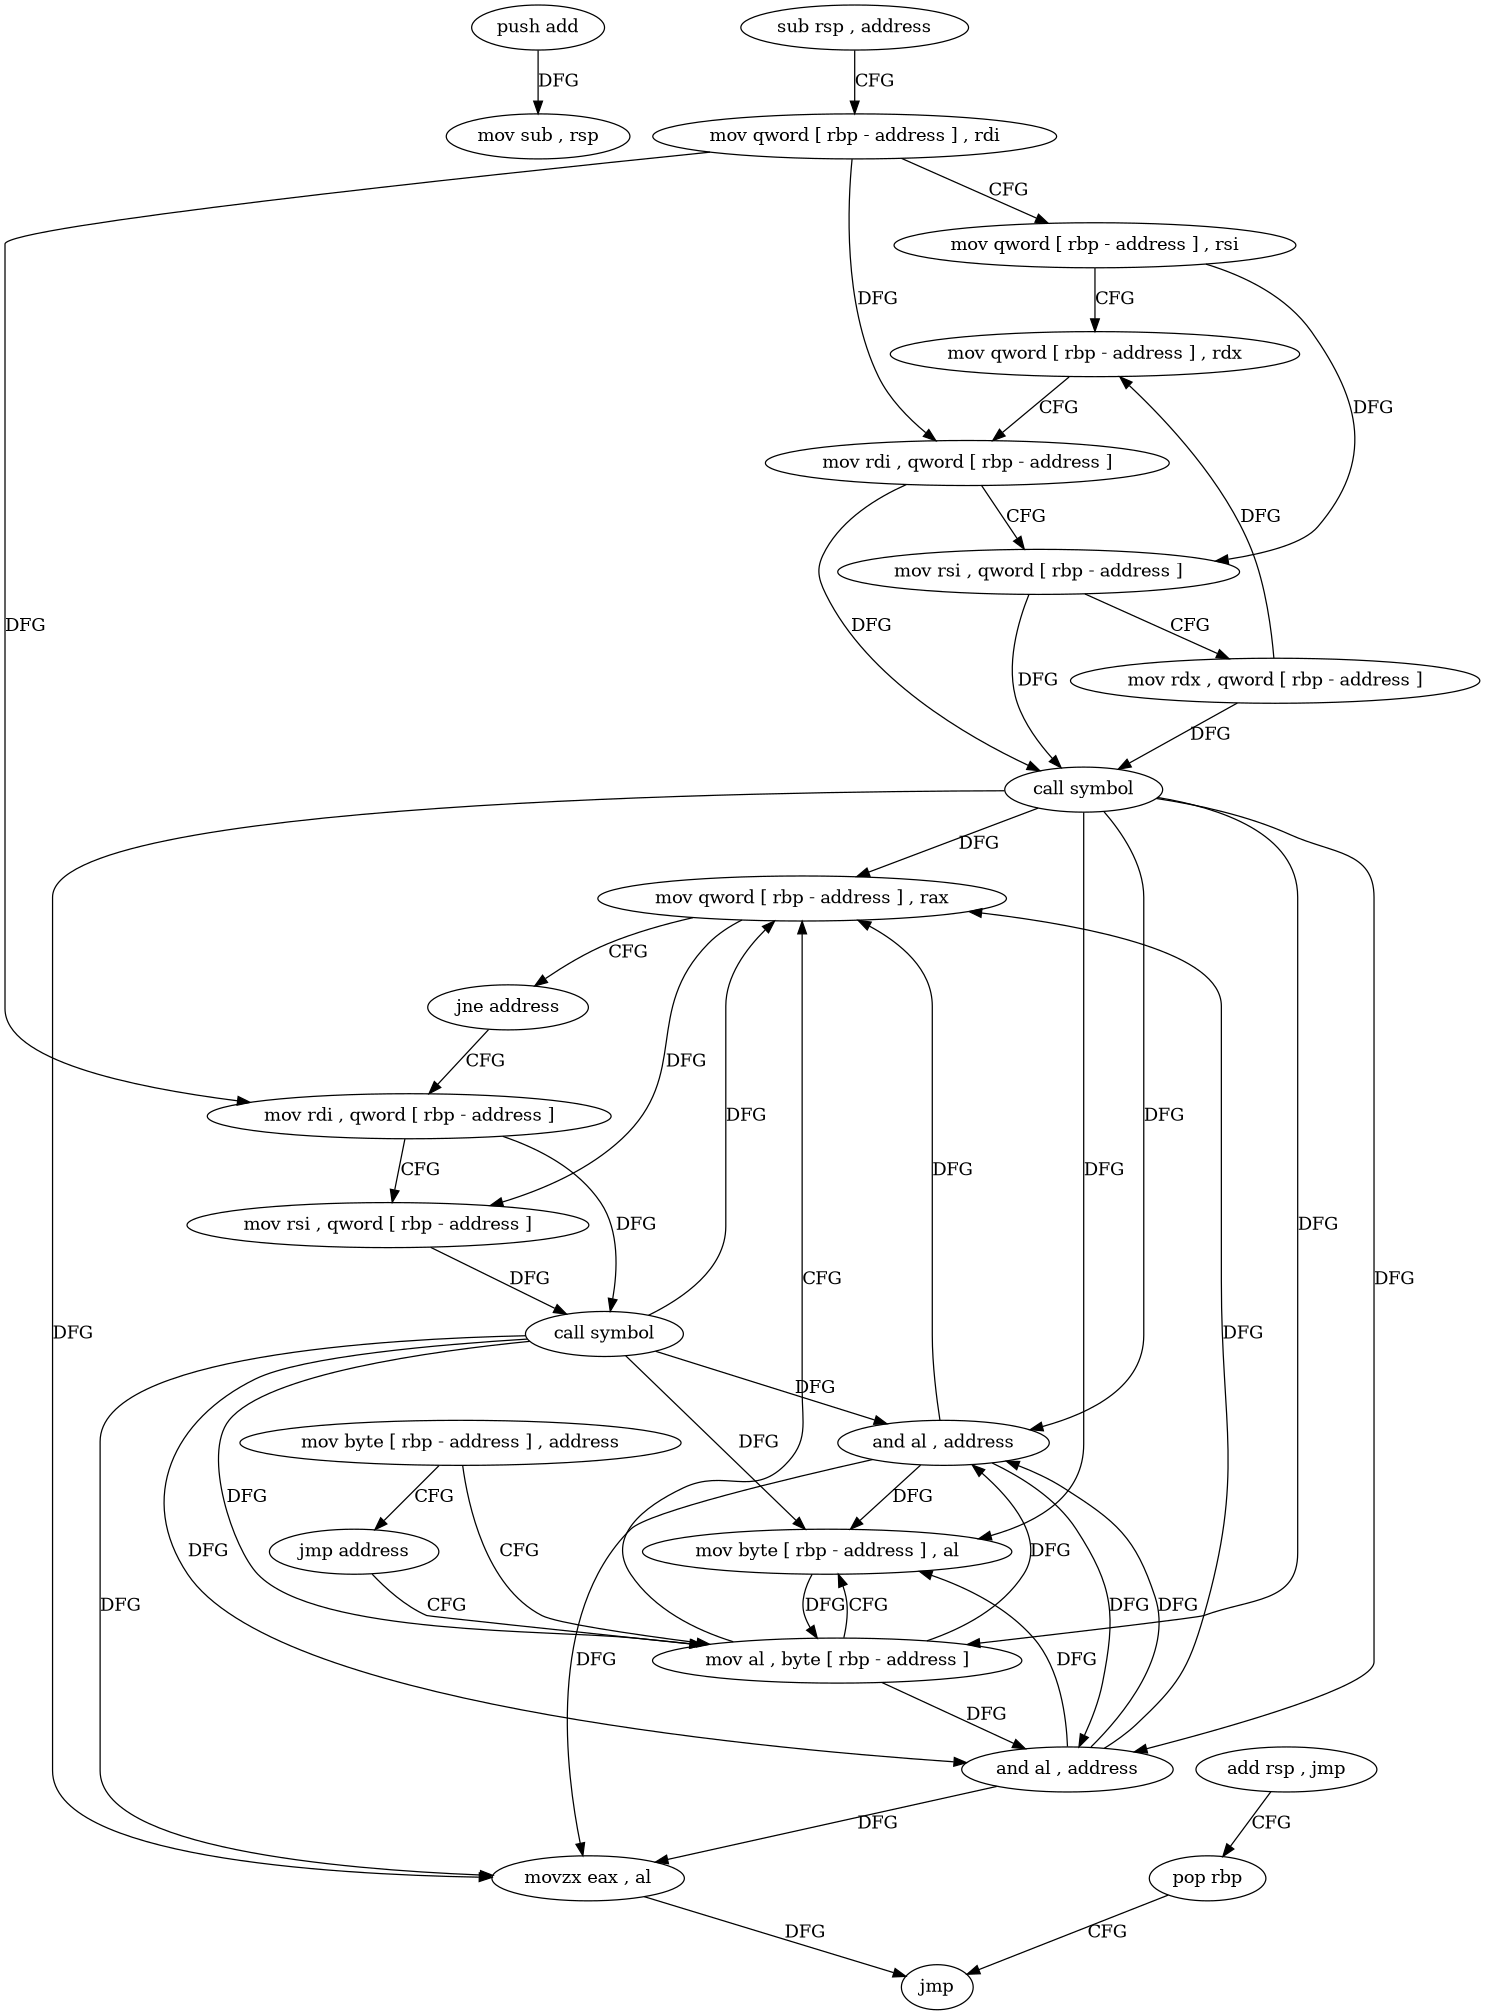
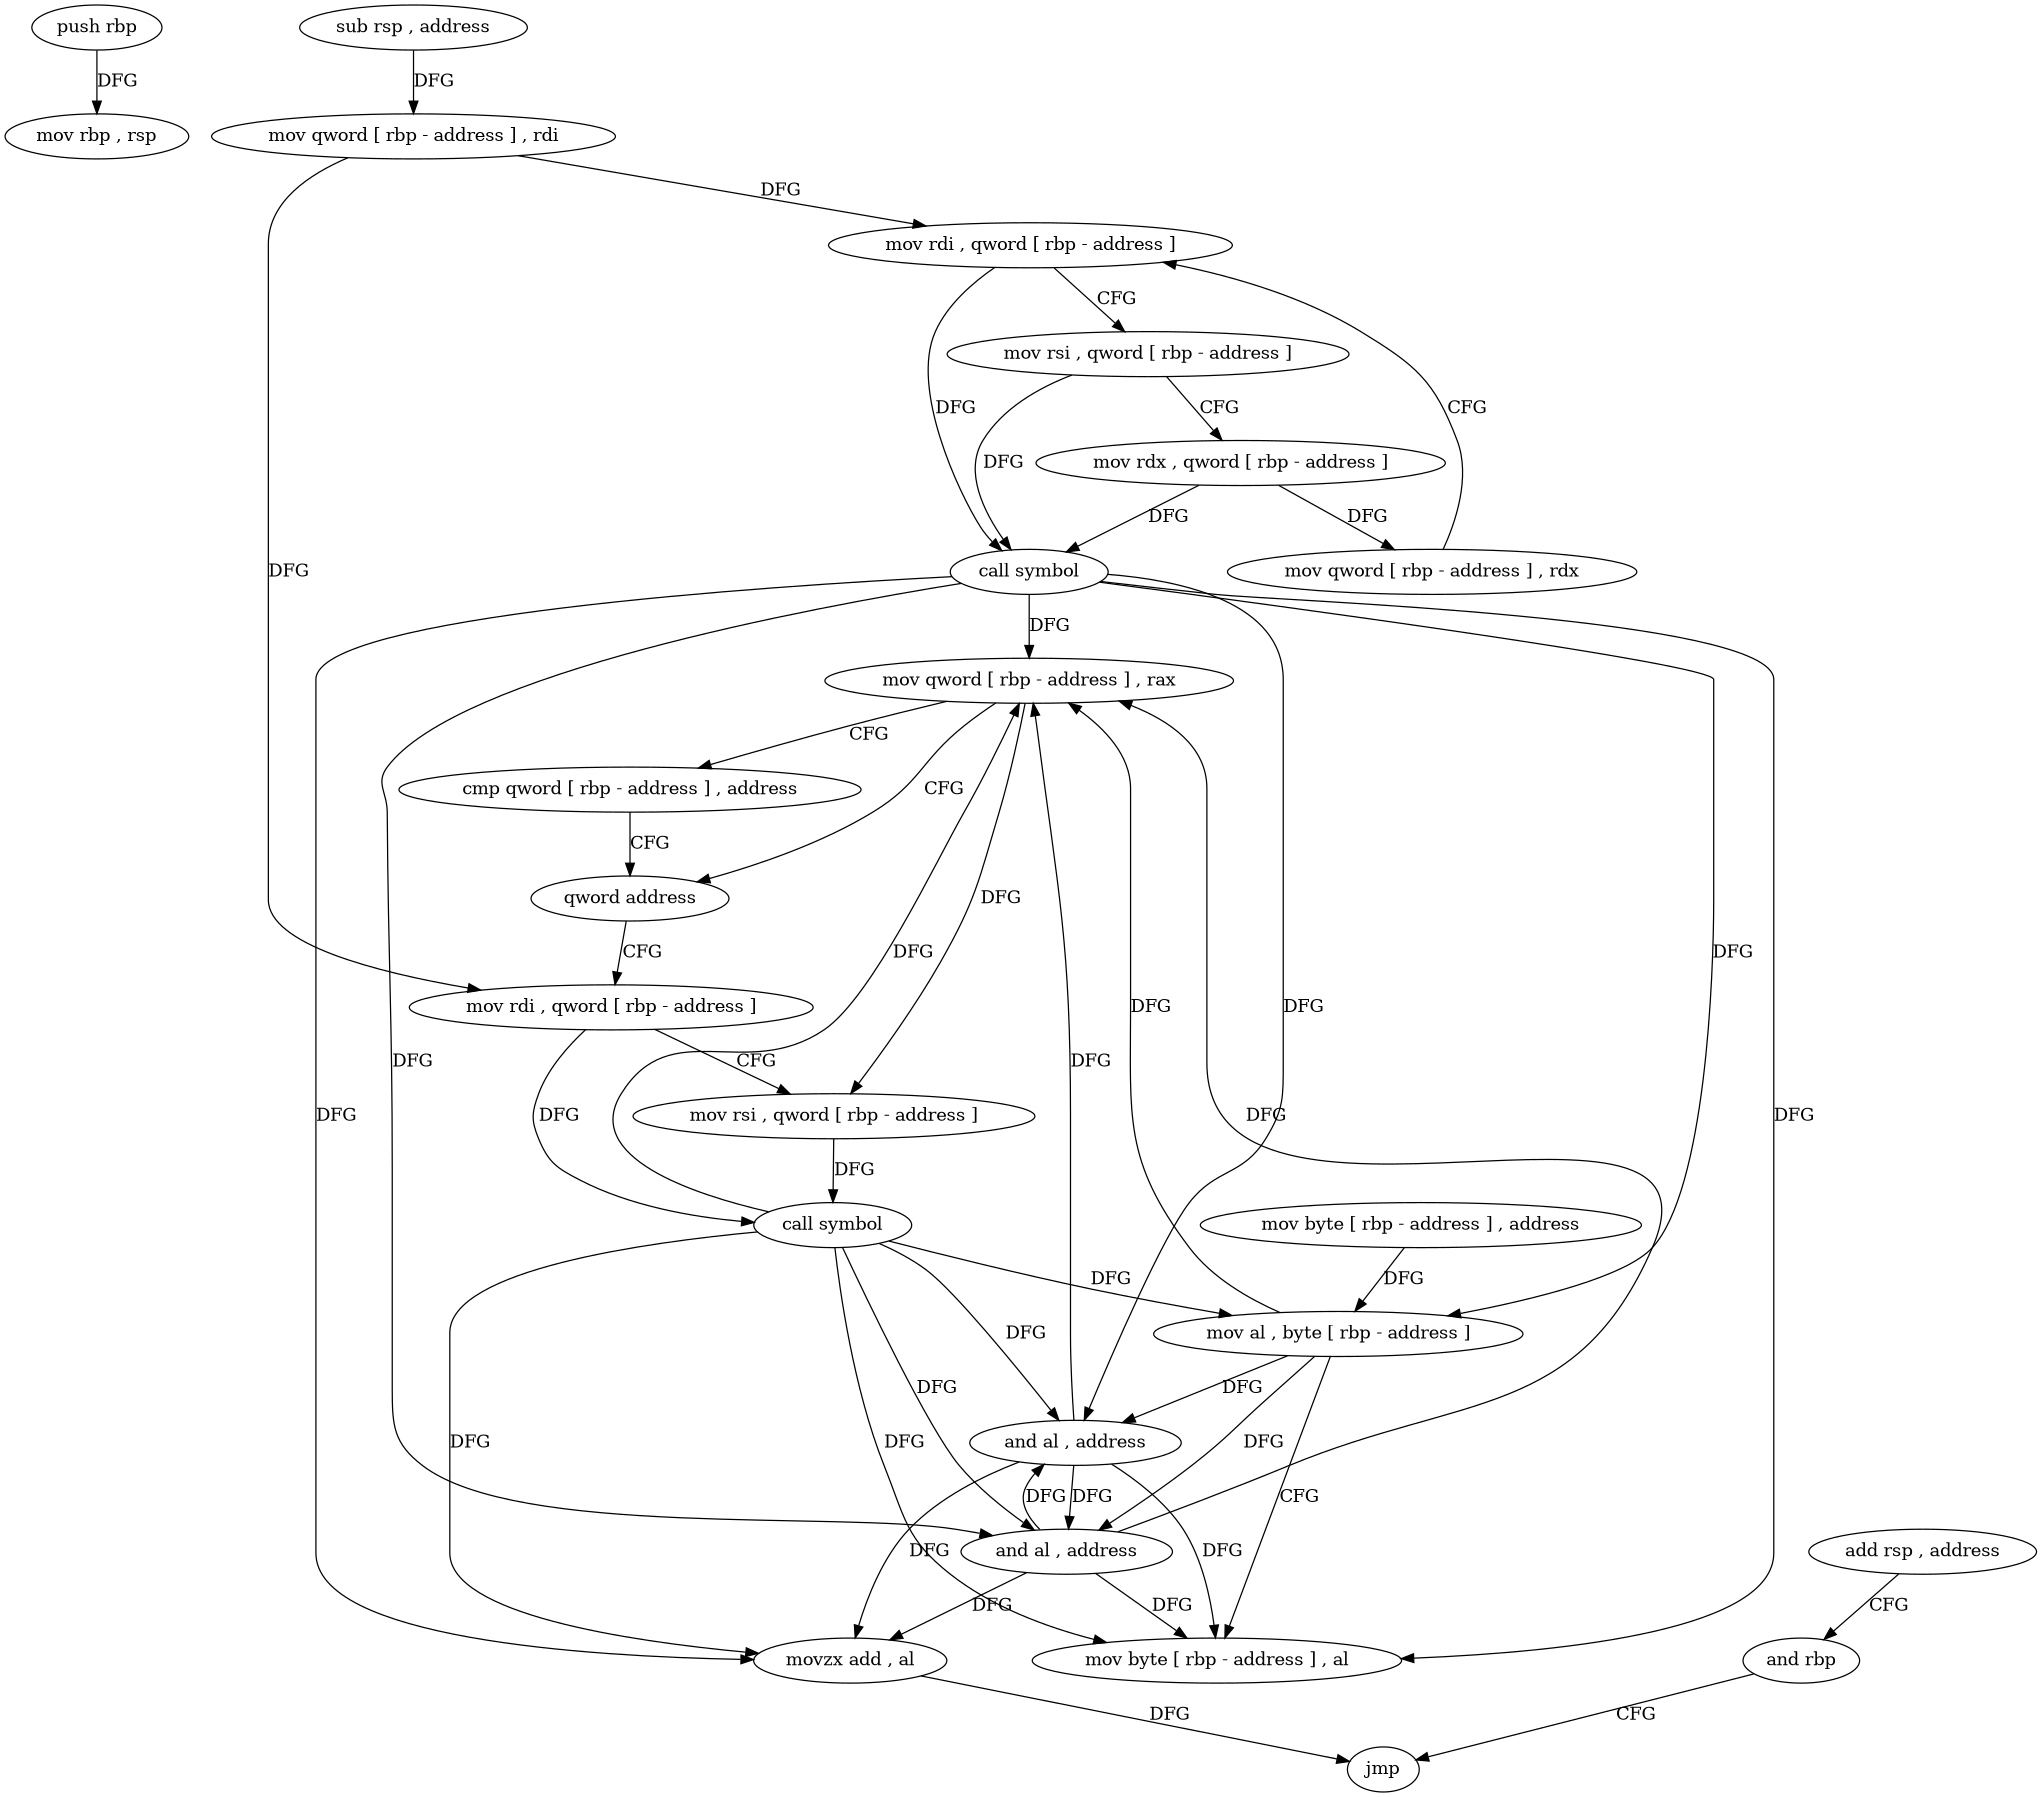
(538, 28) -> (97, 28)
(875, 82) -> (434, 82)
(538, 136) -> (97, 136)
(1095, 245) -> none
none -> (630, 790)
(508, 1007) -> (630, 898)
(822, 1280) -> (1151, 1007)
(354, 1552) -> none
(519, 1552) -> (1404, 1280)
(803, 1601) -> none
(1286, 1769) -> (1923, 1552)
(588, 1878) -> (850, 1661)
(1208, 1878) -> (1801, 1661)
